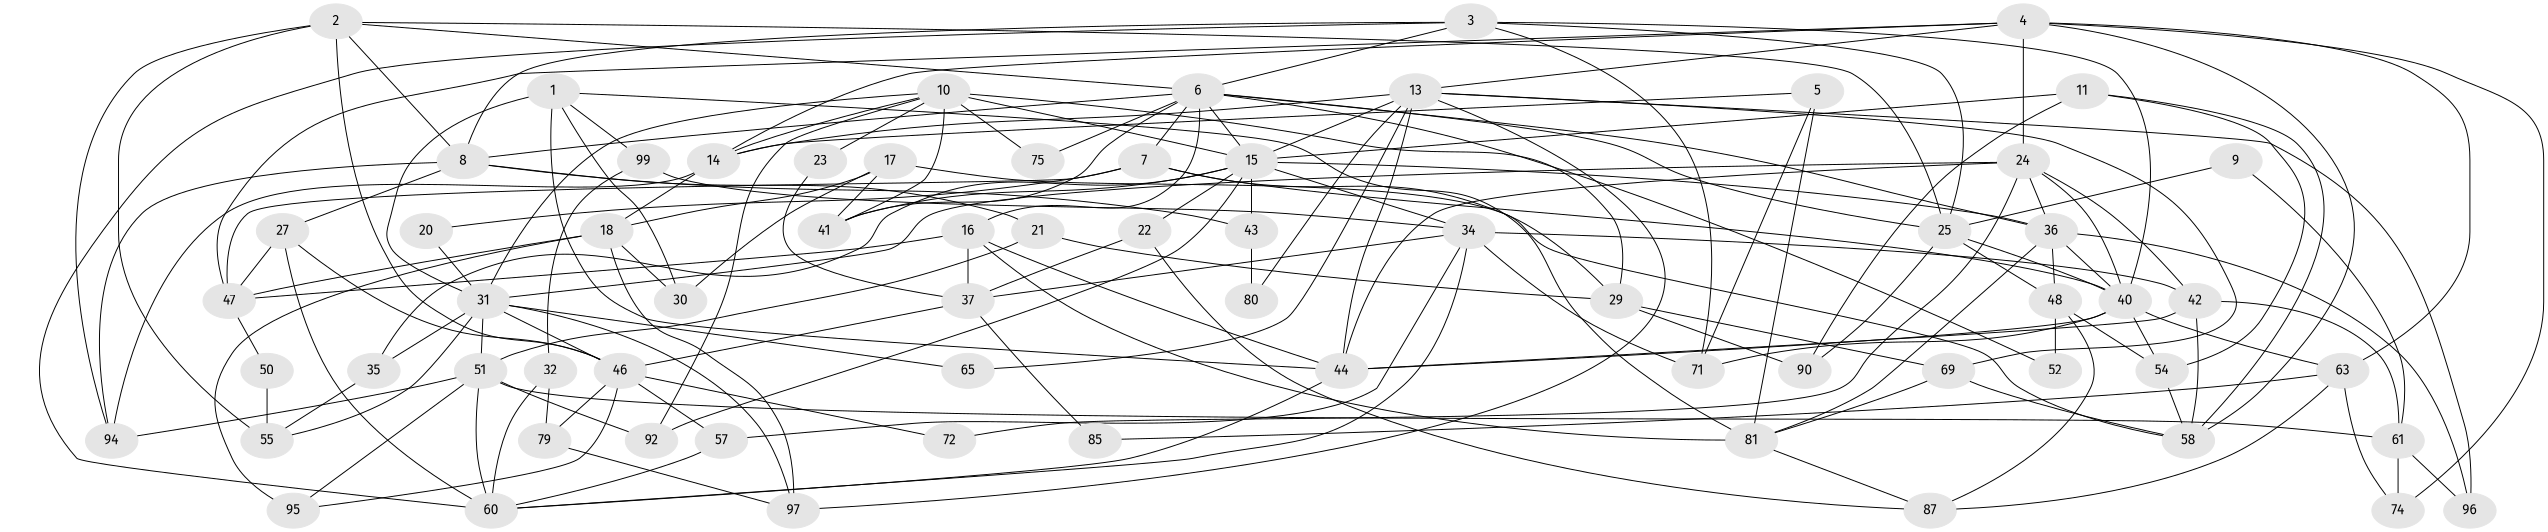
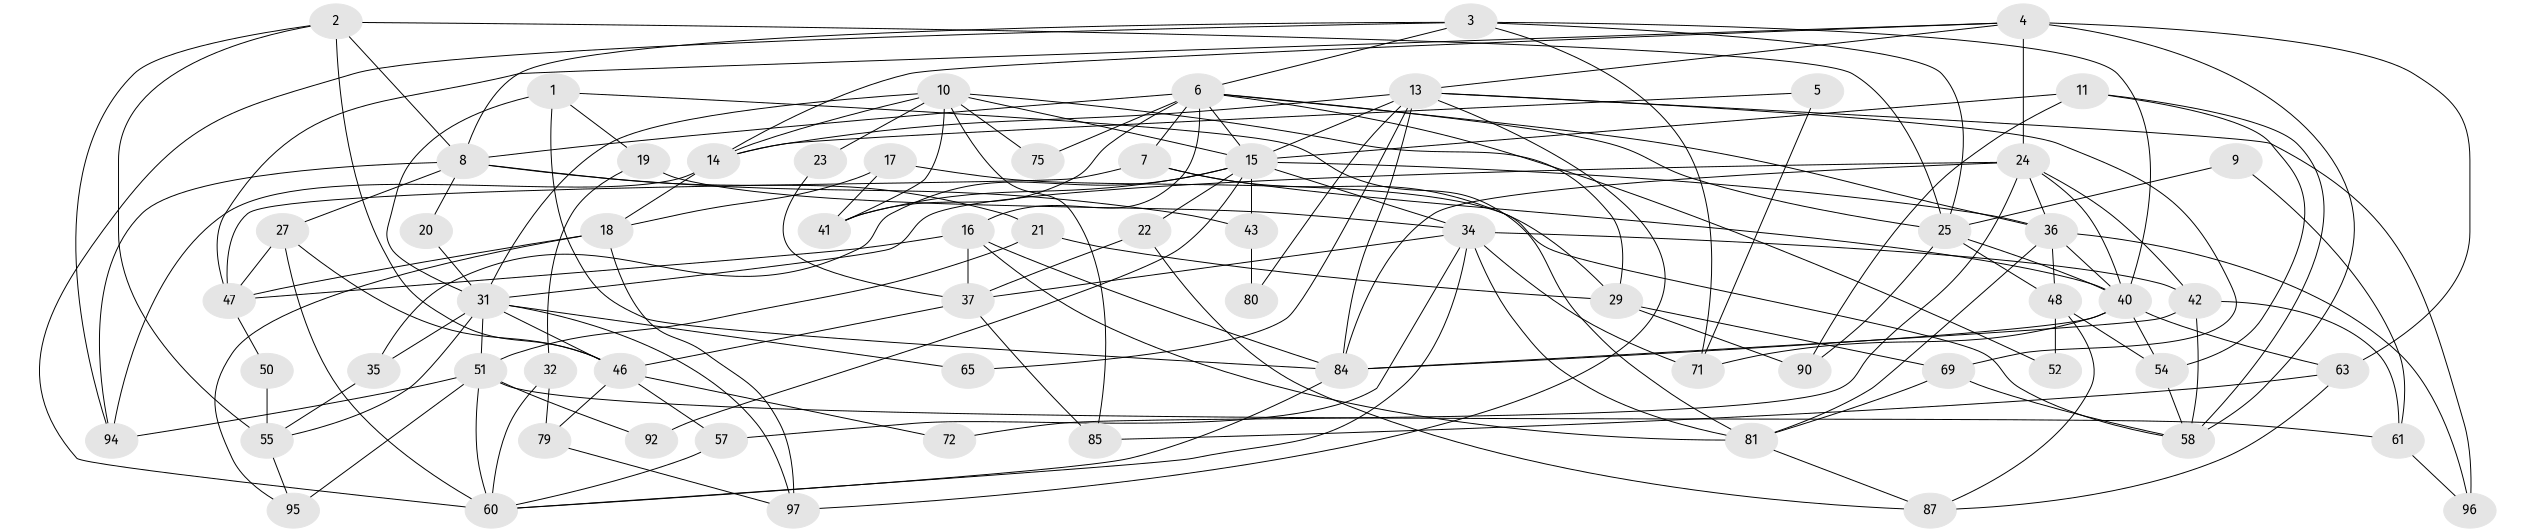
(767, 56) -> none
(644, 161) -> (644, 161)
(686, 206) -> (442, 201)
(743, 215) -> (1084, 235)
(1784, 266) -> (1580, 382)
(681, 301) -> none
(1342, 371) -> (1342, 371)
(507, 478) -> (280, 476)
(2398, 511) -> none
